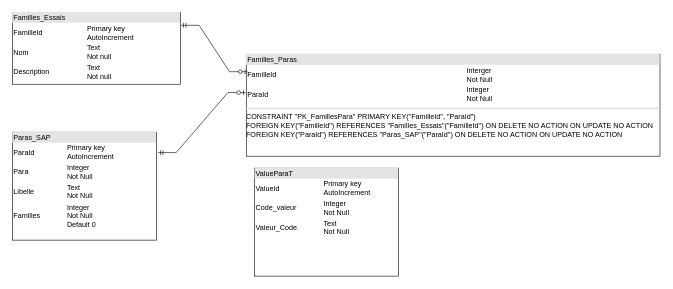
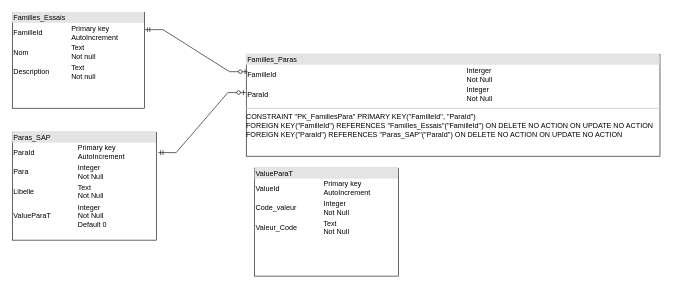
(96, 48) -> (78, 60)
(45, 176) -> (46, 176)
